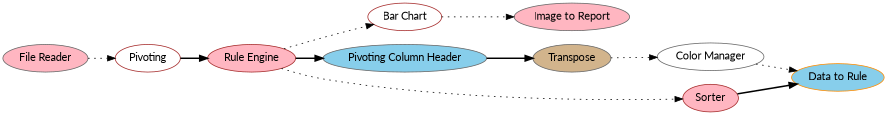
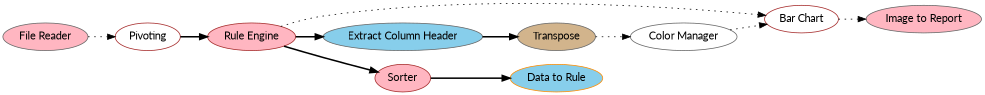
(405, 58) -> (403, 37)
(773, 67) -> (745, 28)
(477, 95) -> (327, 59)
